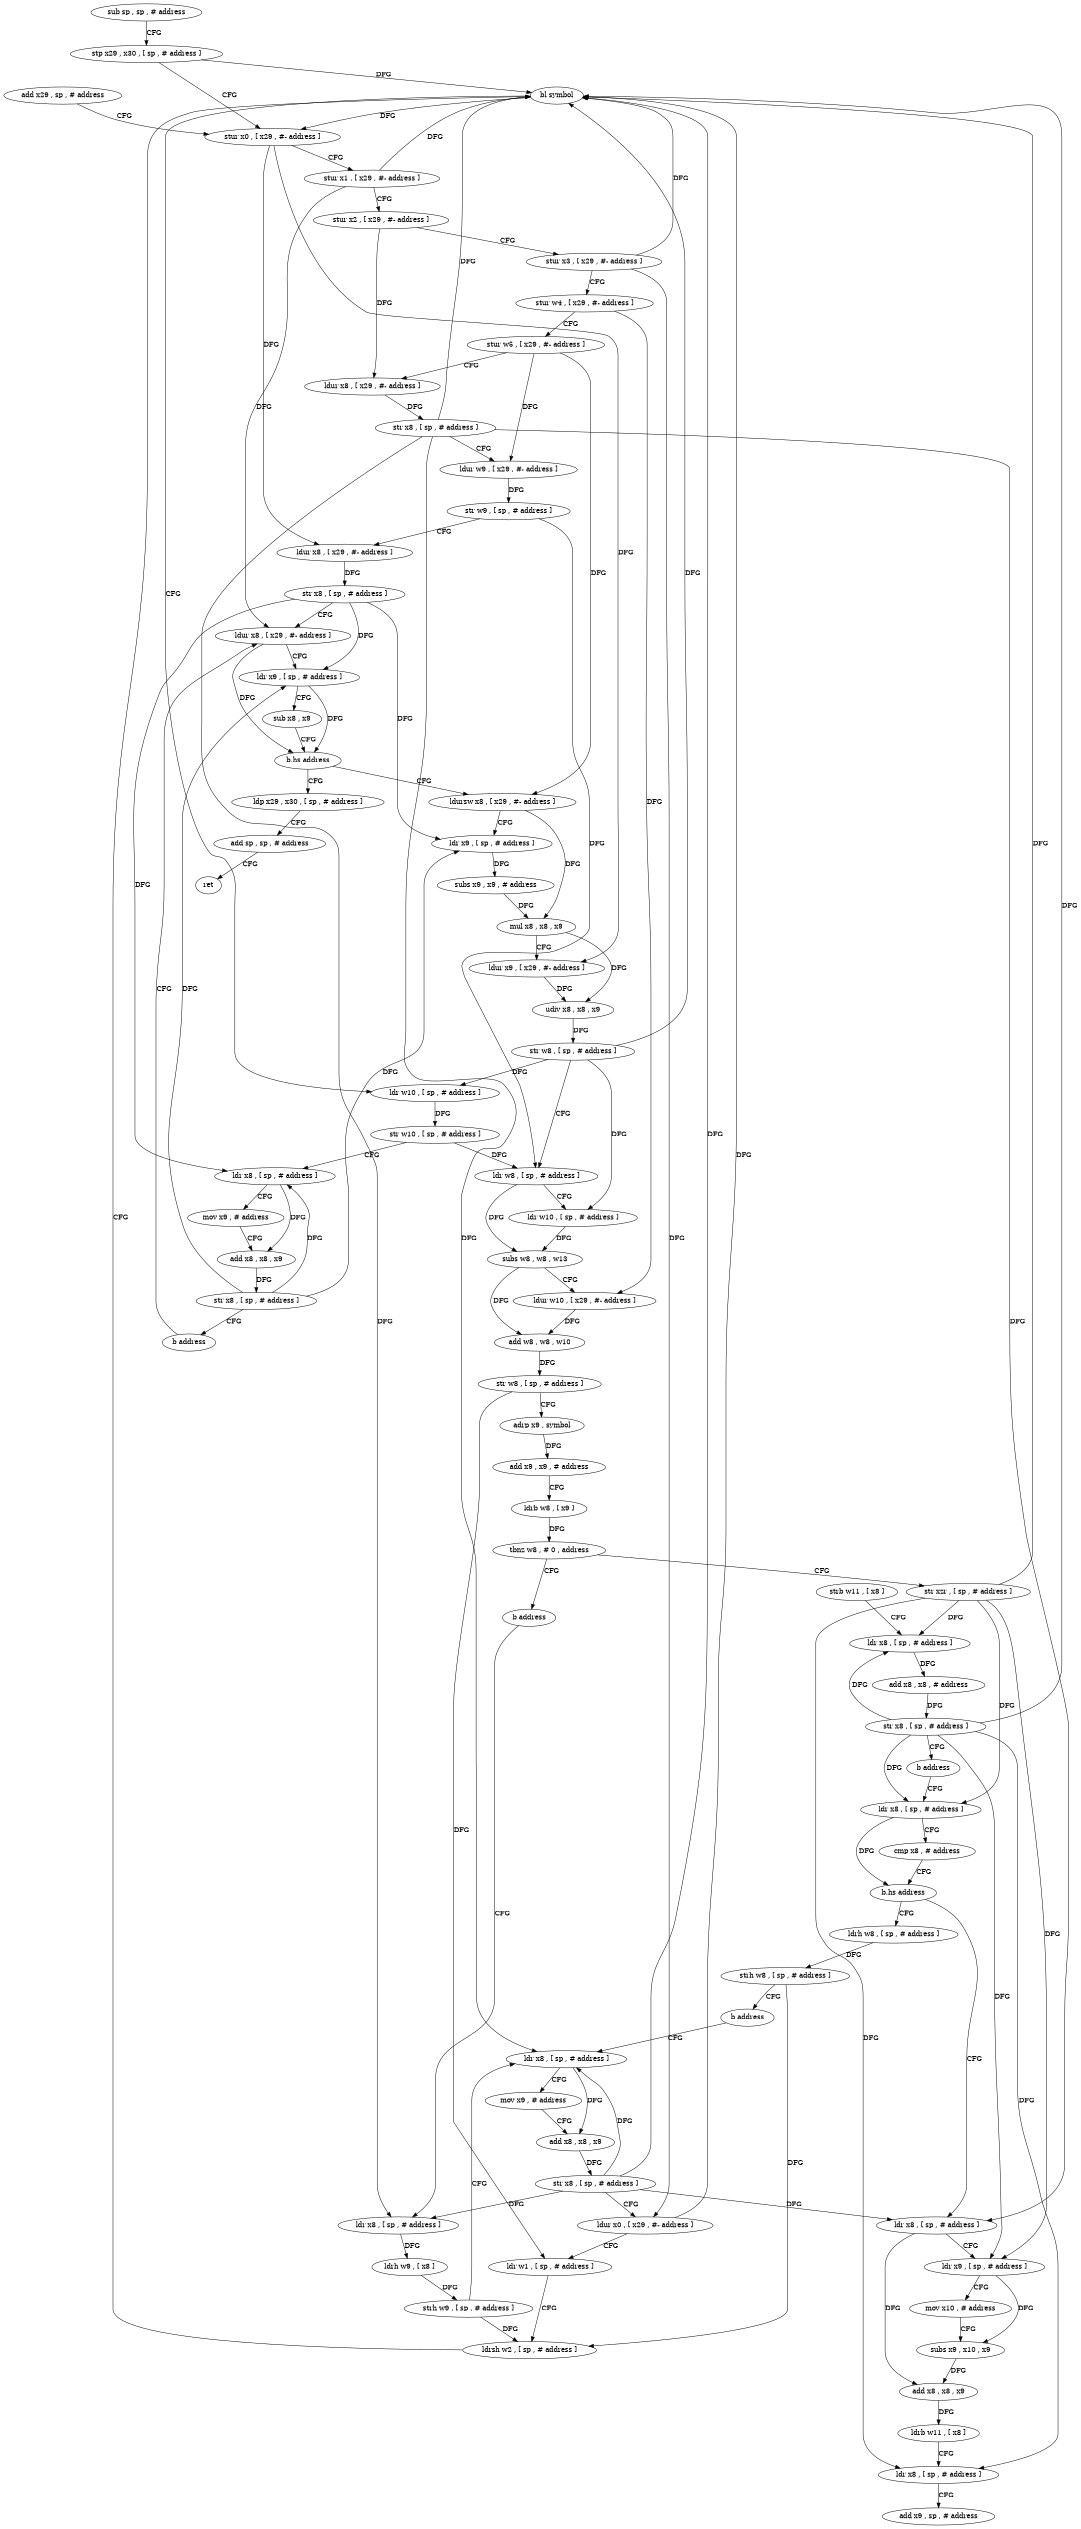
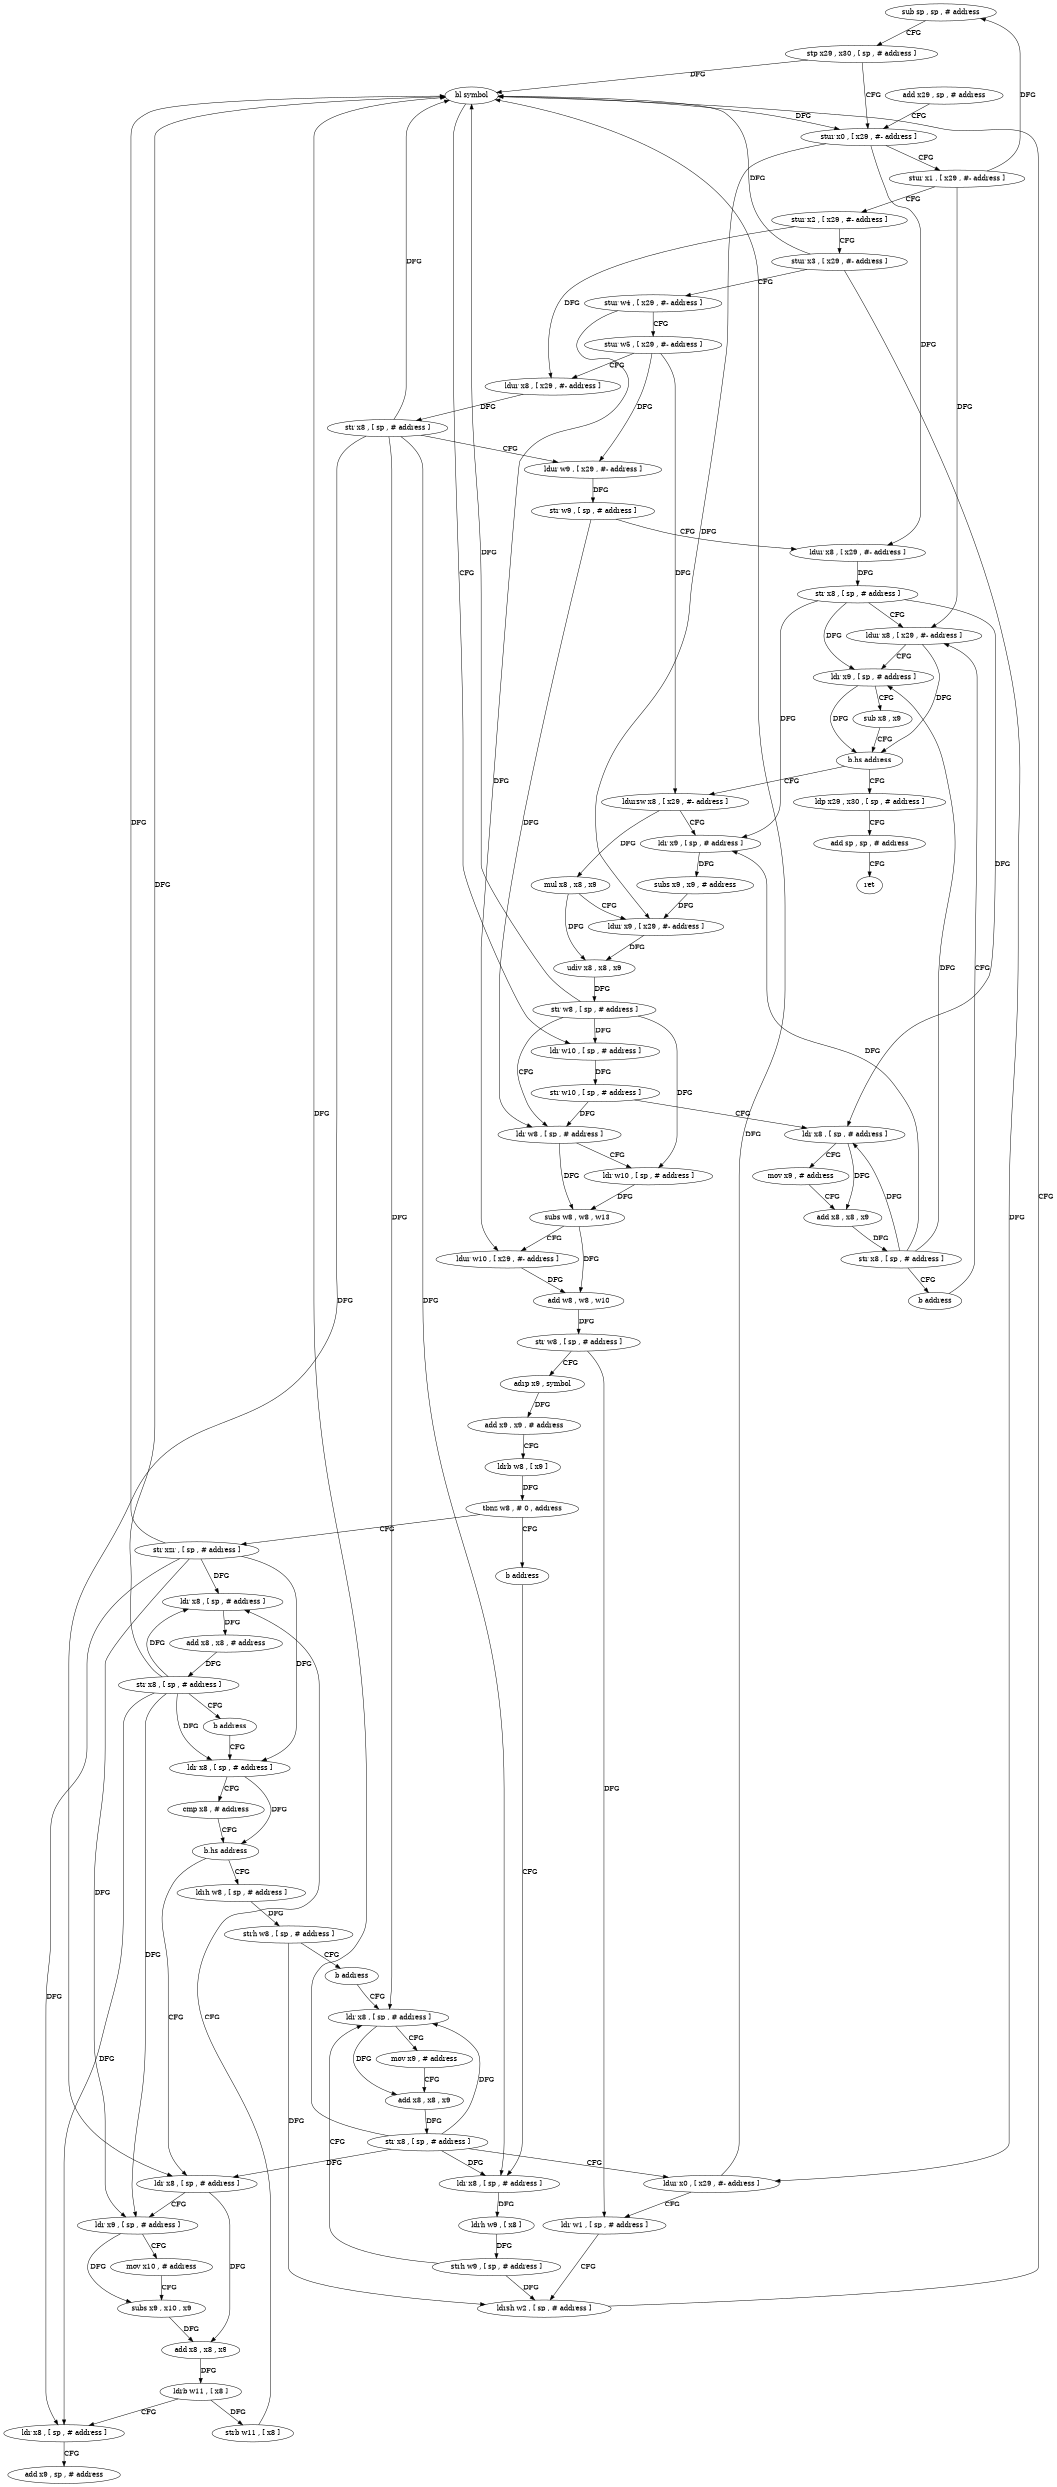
(445, 118) -> (1020, 94)
(514, 904) -> (677, 904)
none -> (225, 2411)
